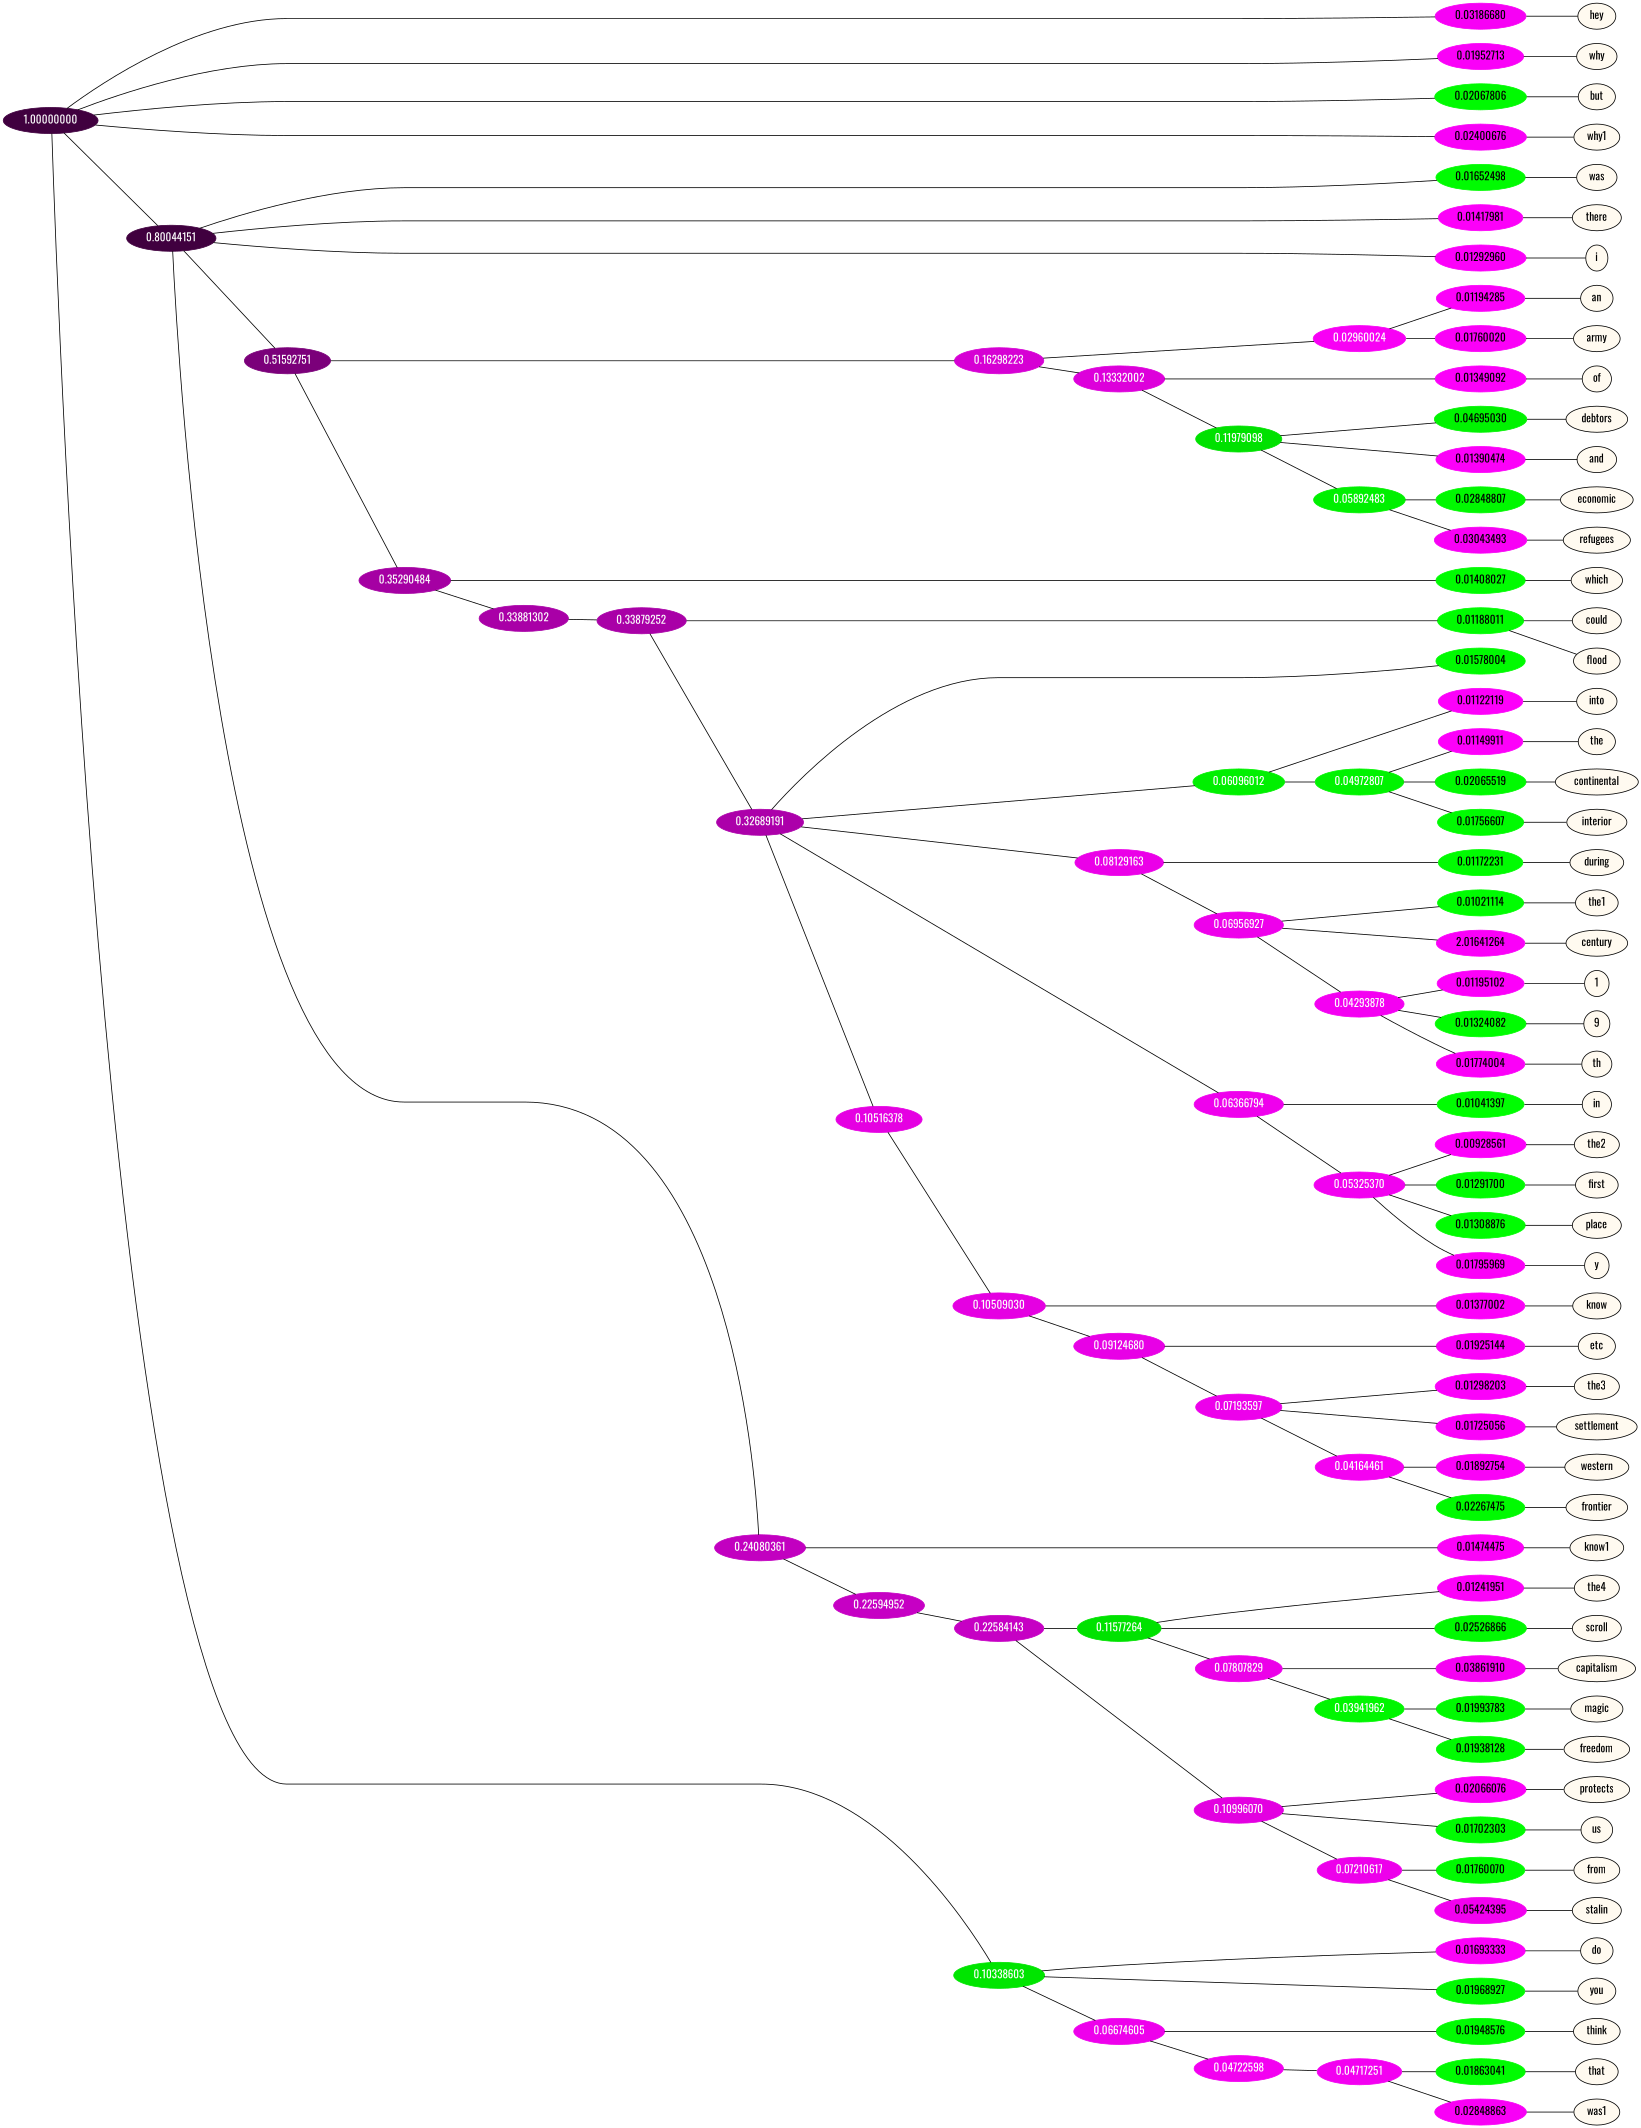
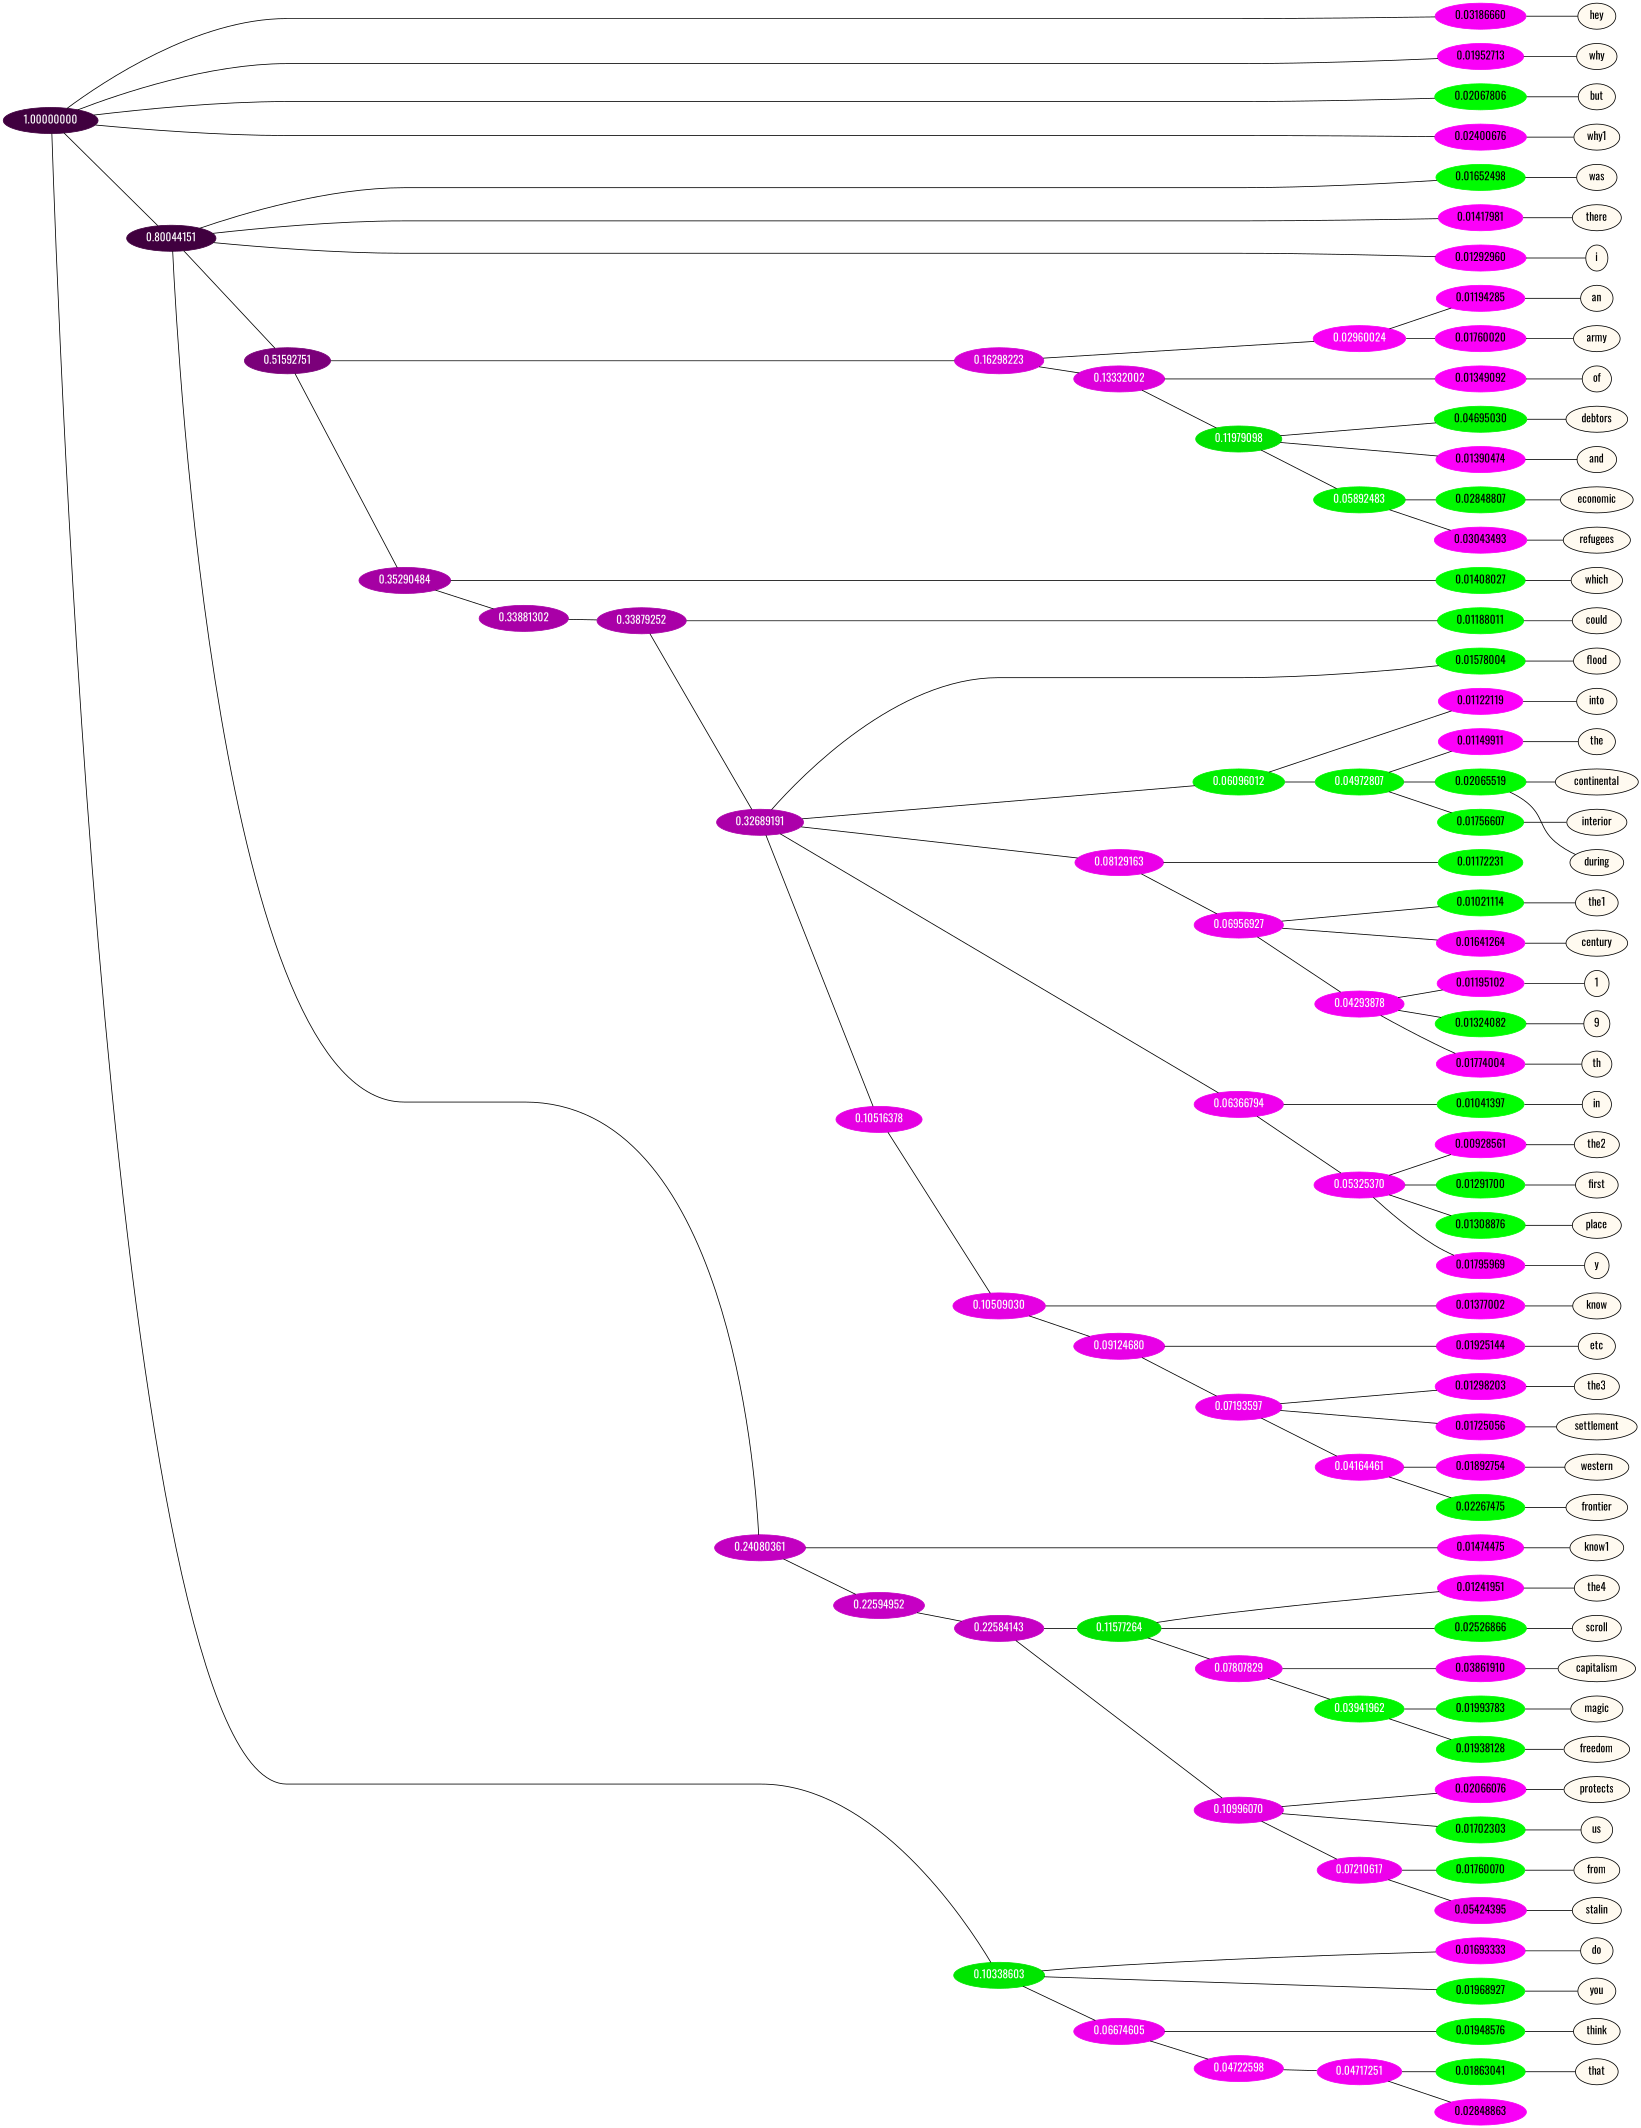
(1481, 16) -> (1481, 16)
(1543, 642) -> (1549, 661)
(1546, 863) -> (1544, 828)
(1481, 943) -> (1481, 943)
(1597, 2112) -> none
